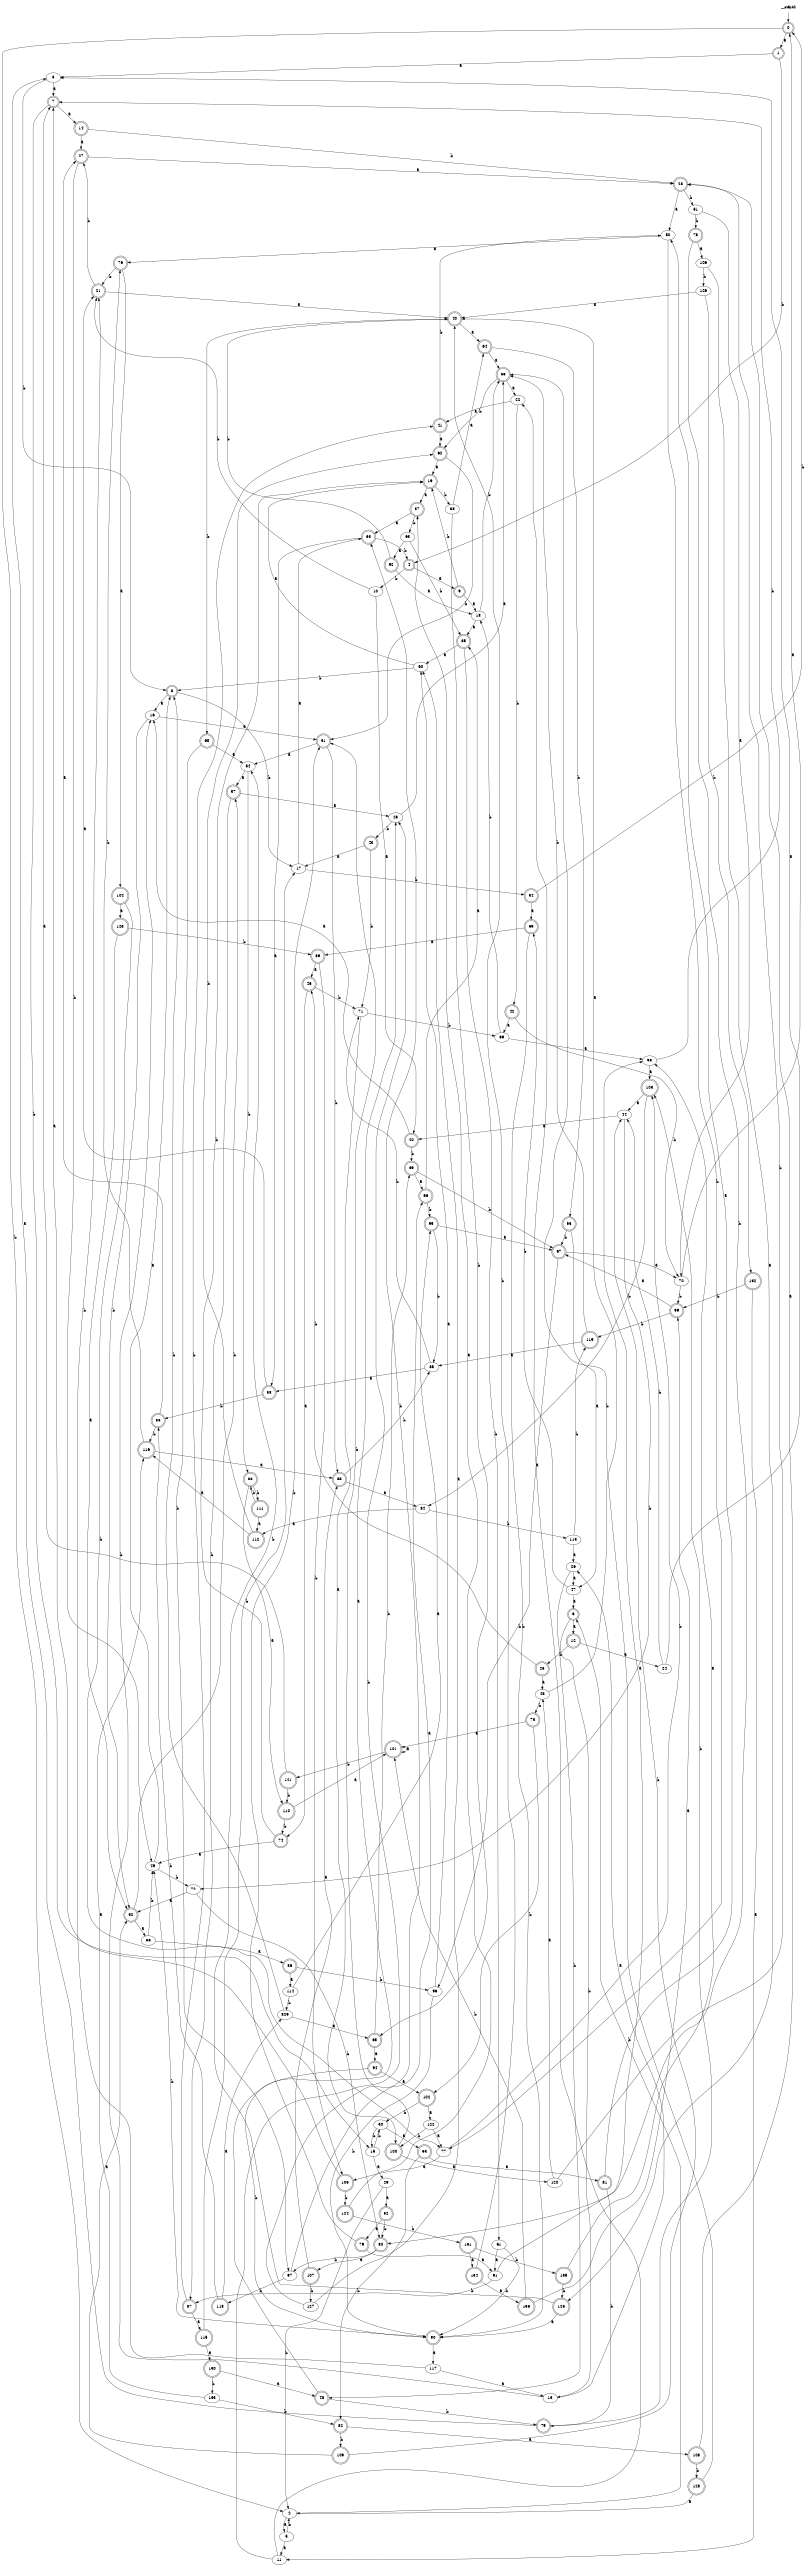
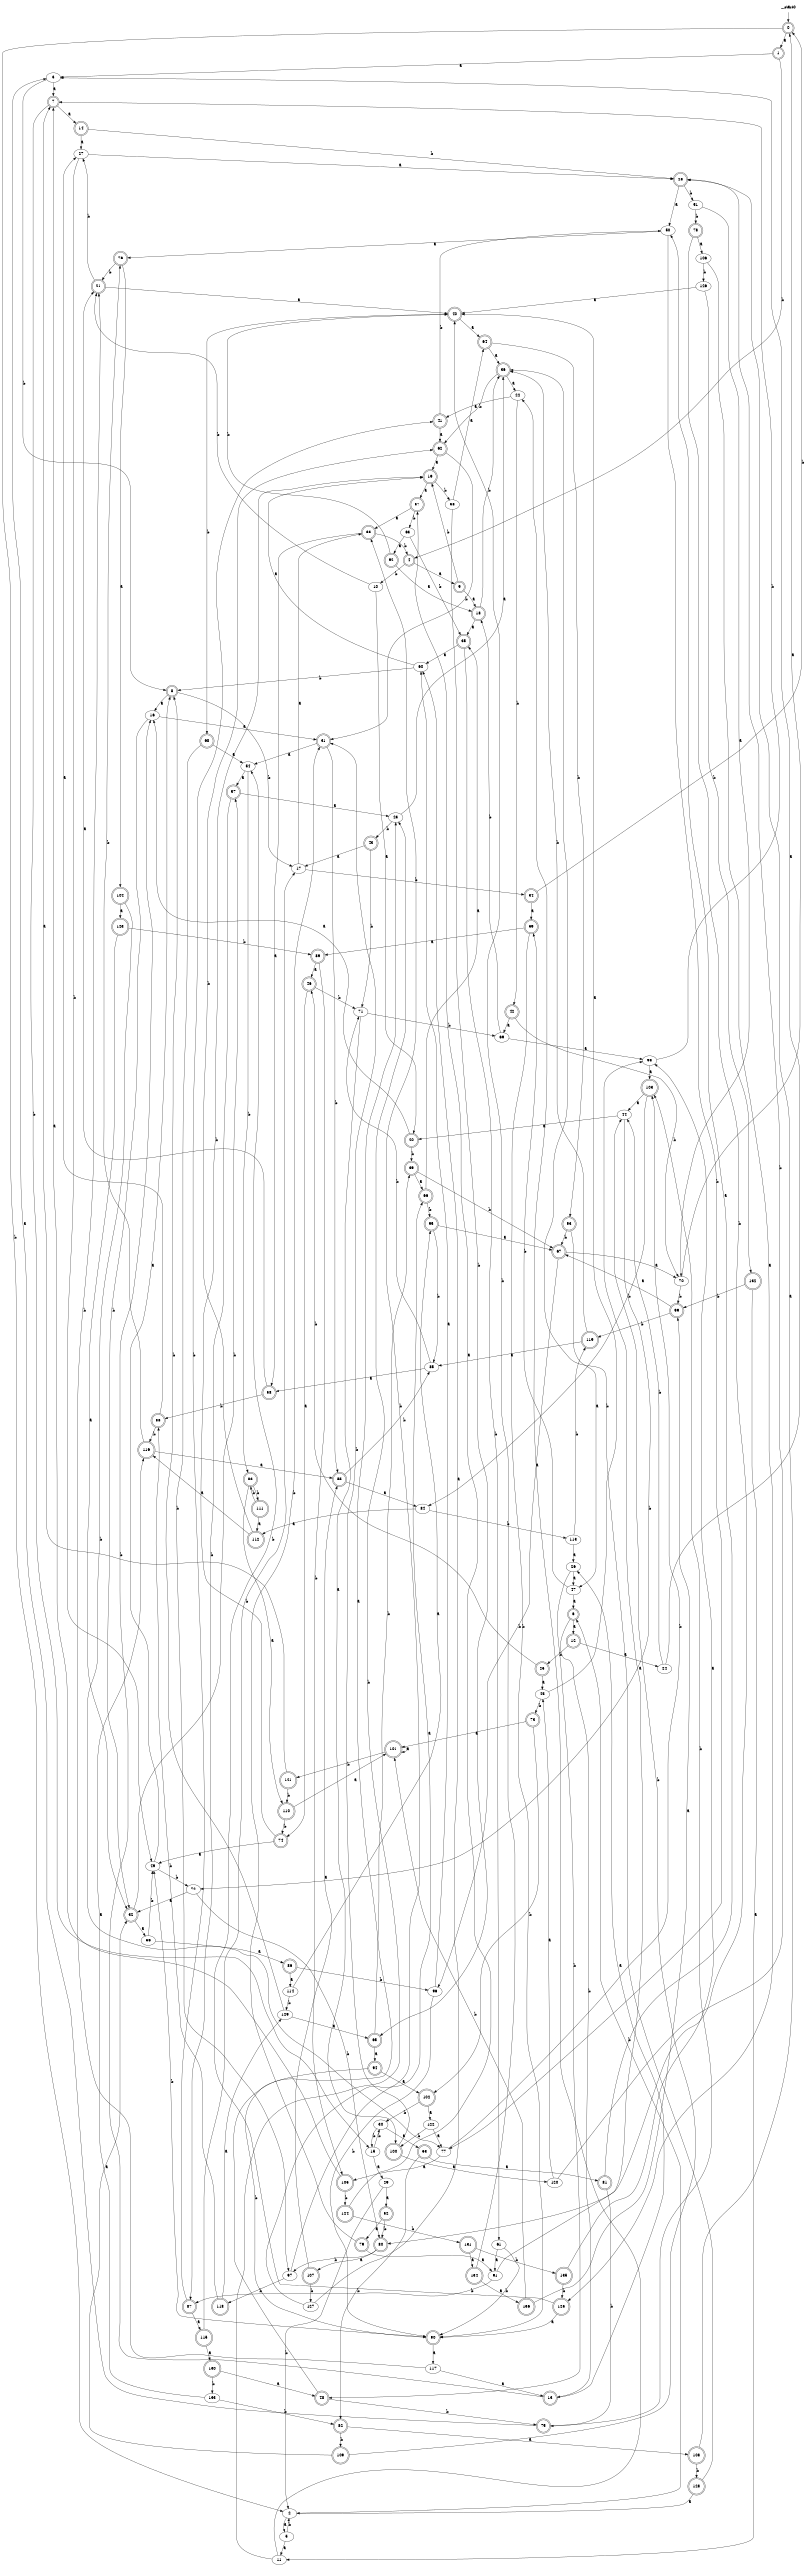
(81, 156) -> (81, 154)
(478, 616) -> (478, 614)
(285, 2015) -> (285, 2015)
(550, 2398) -> (550, 2398)
